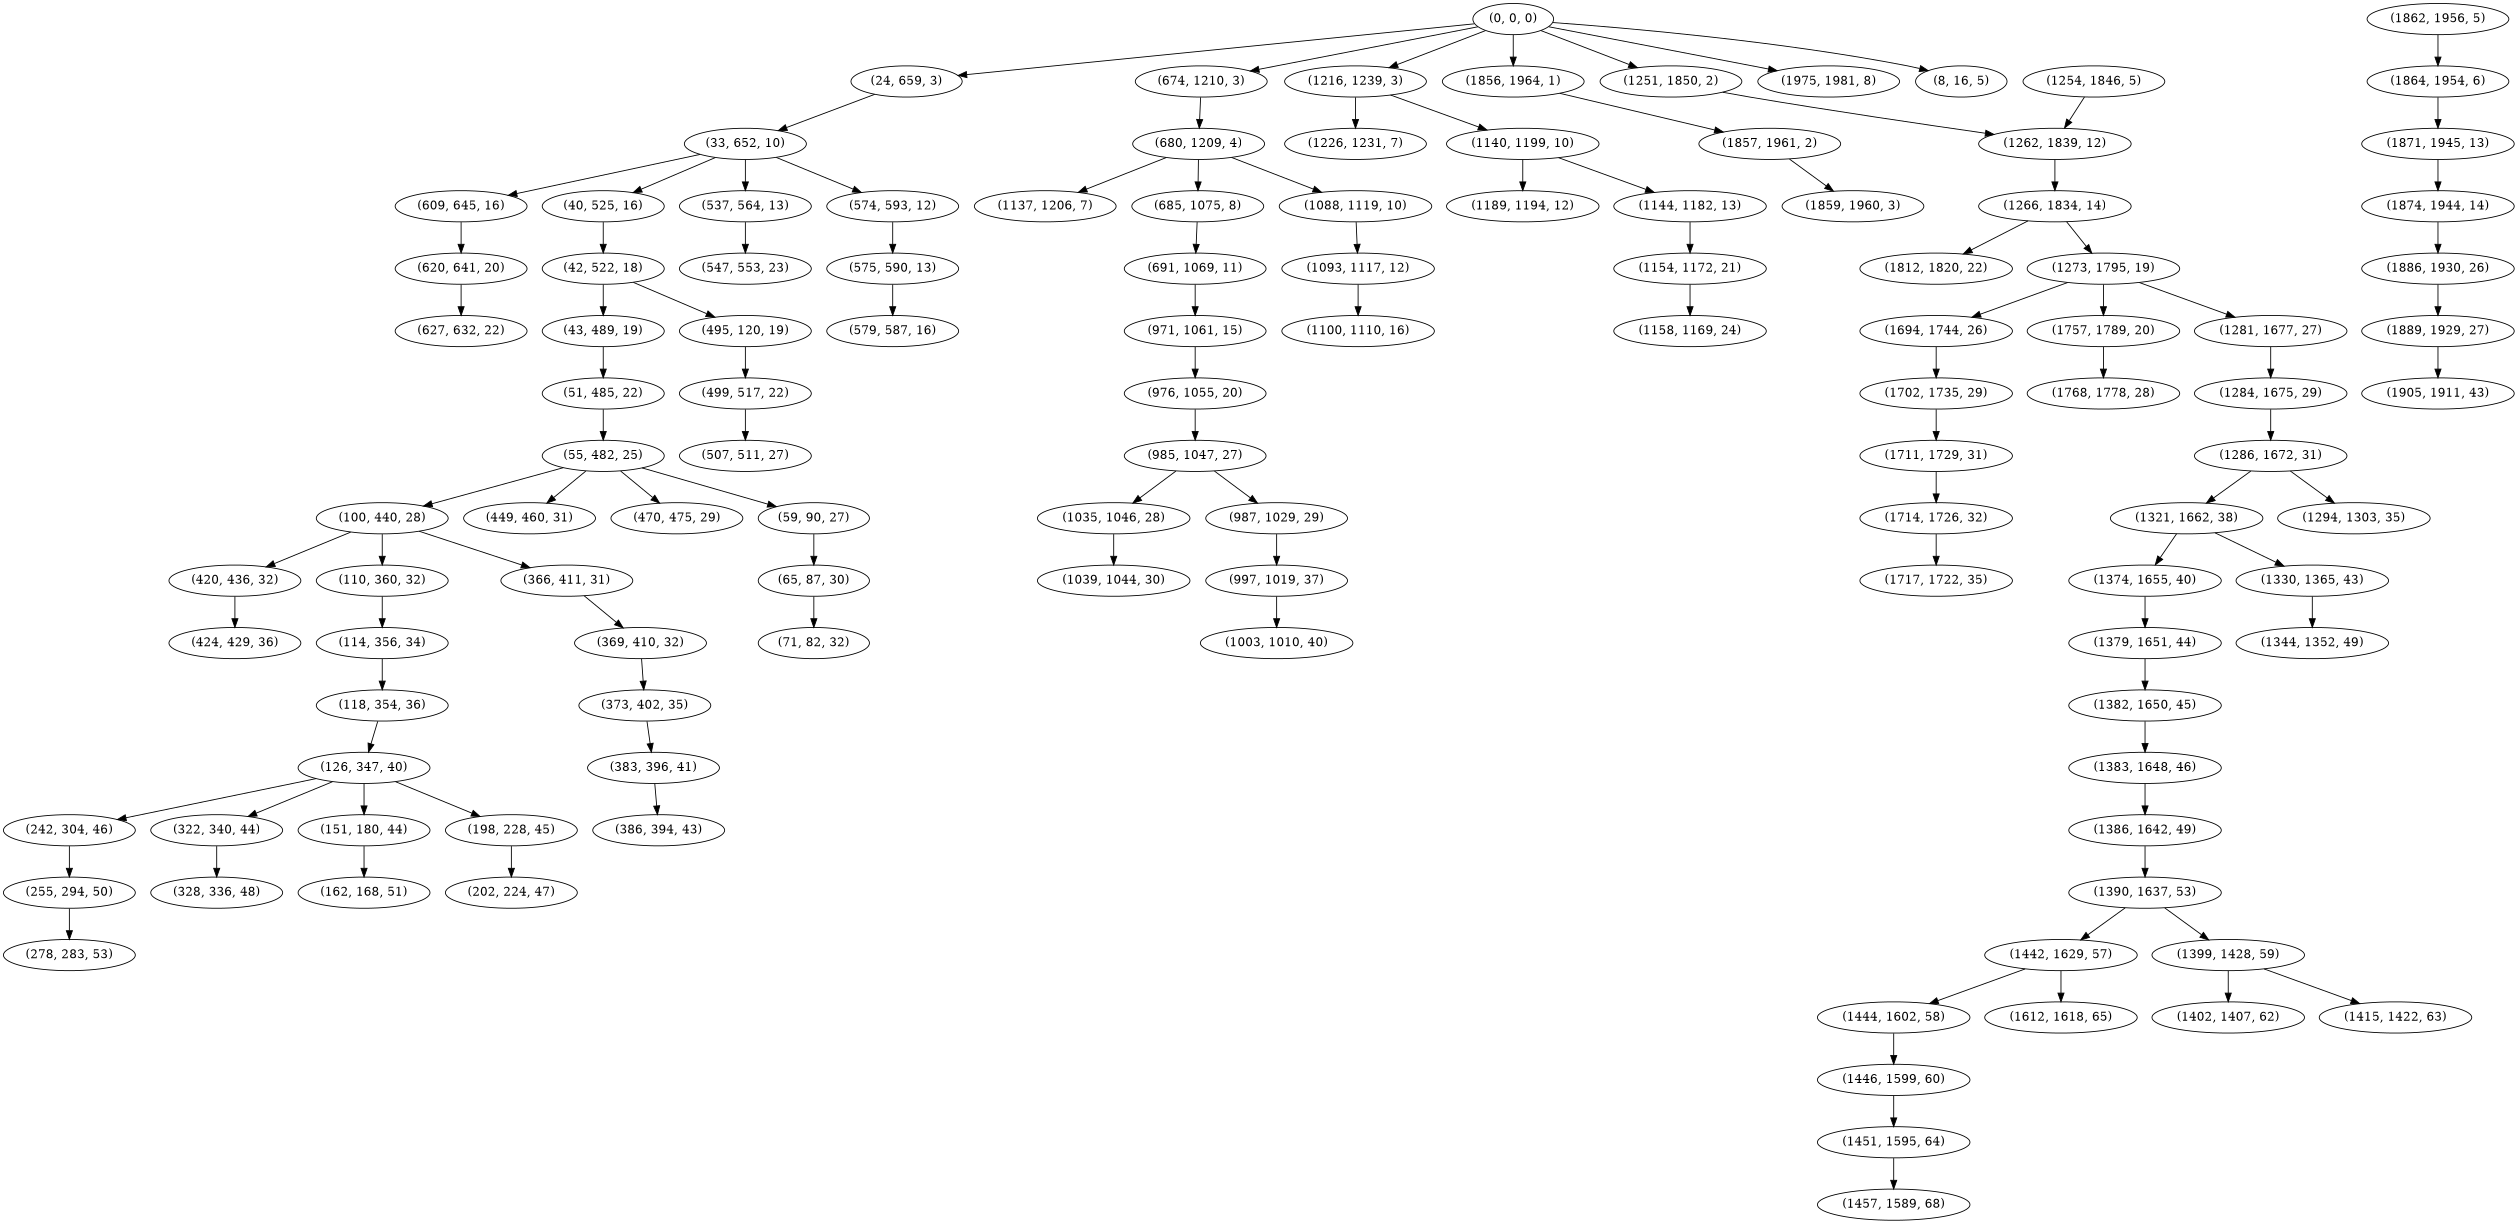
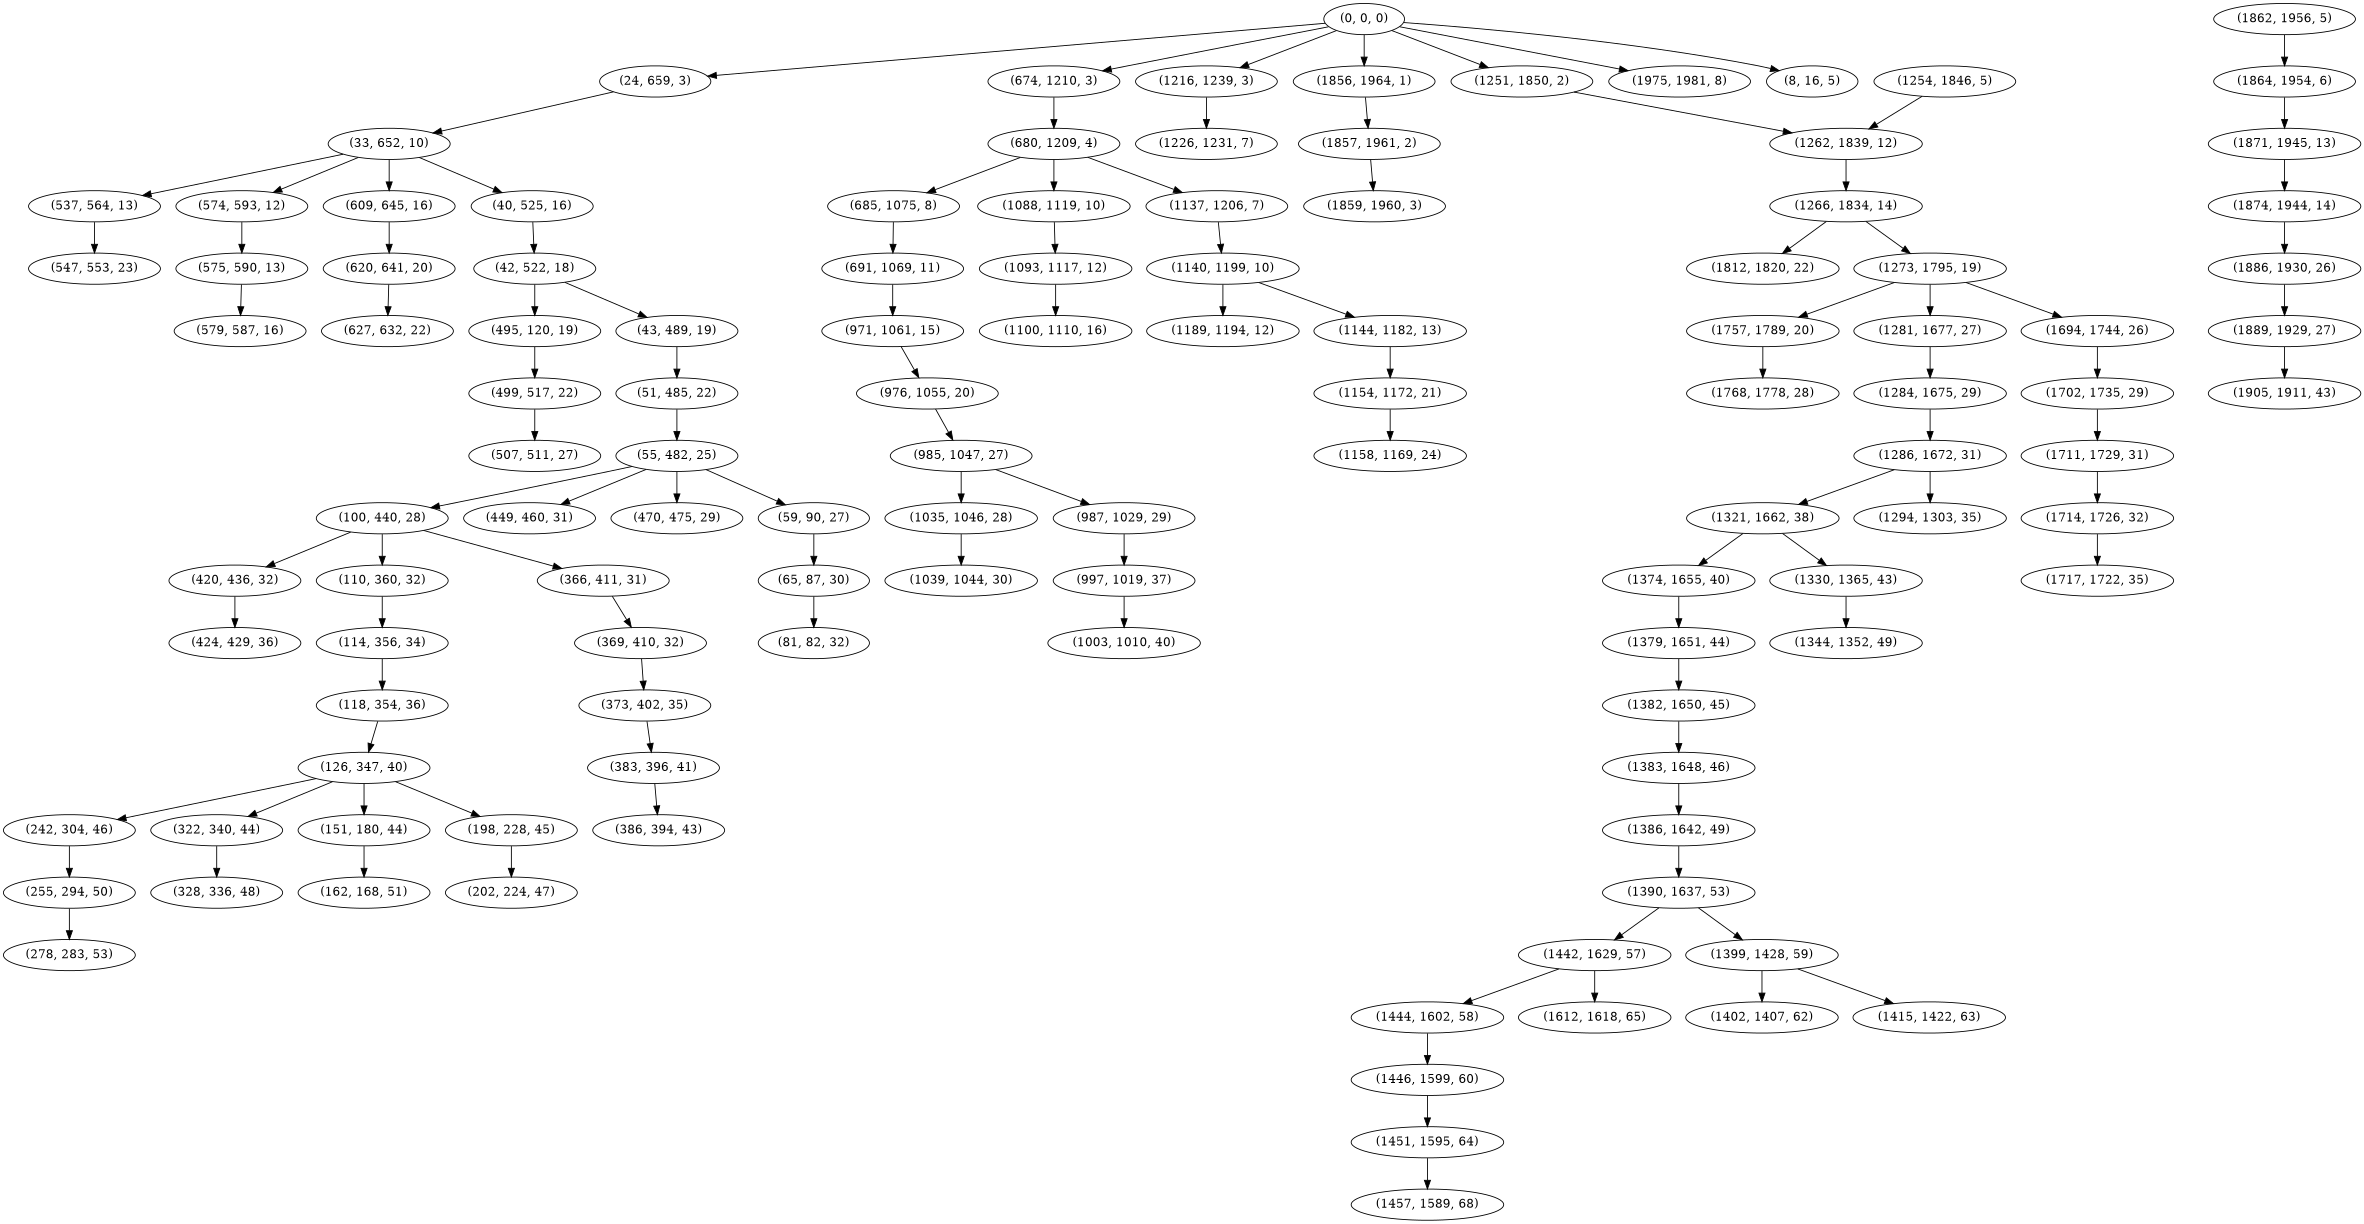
(1435, 111) -> (1219, 233)
(814, 643) -> (814, 643)
